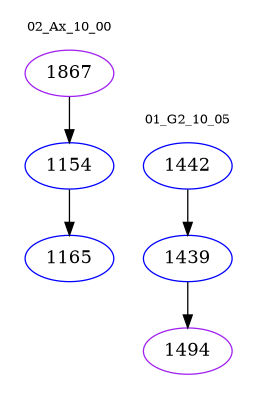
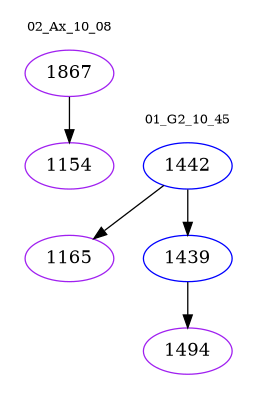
(69, 28) -> (69, 28)
(188, 120) -> (188, 120)
(69, 166) -> (69, 166)
(69, 206) -> (142, 202)
(69, 259) -> (69, 259)
